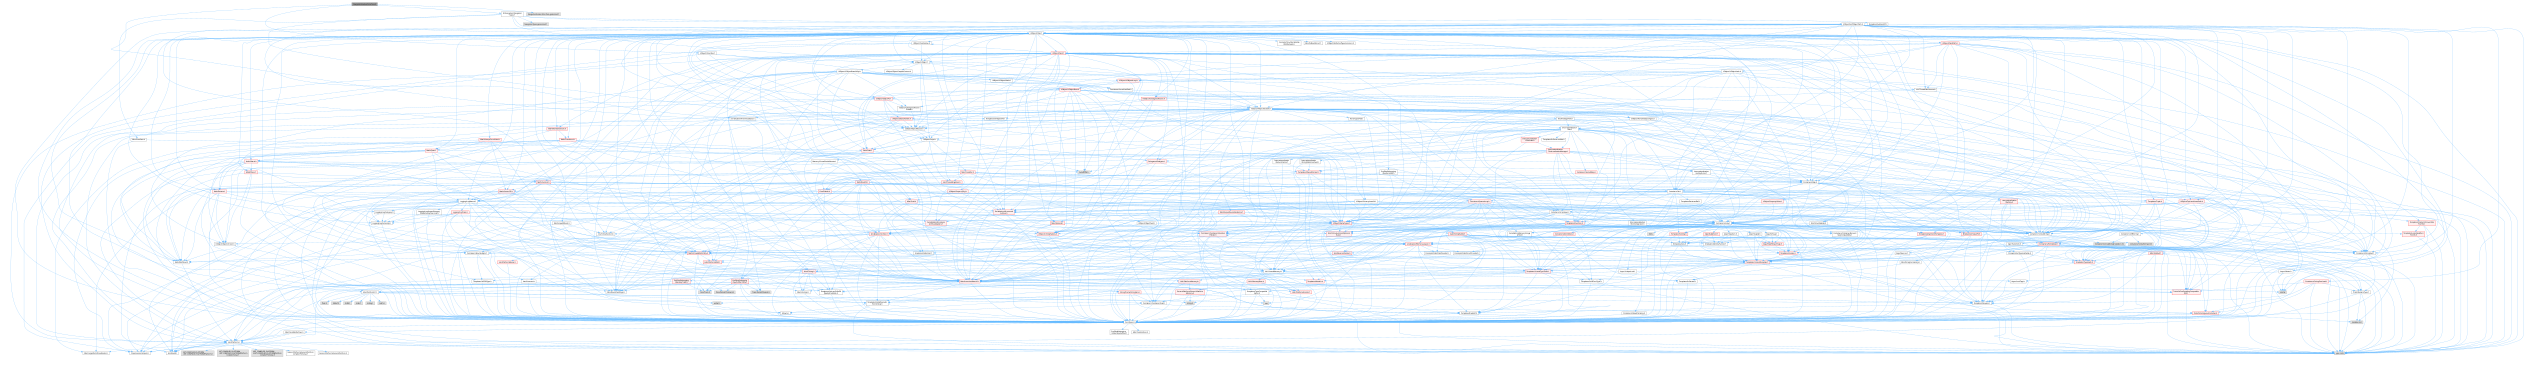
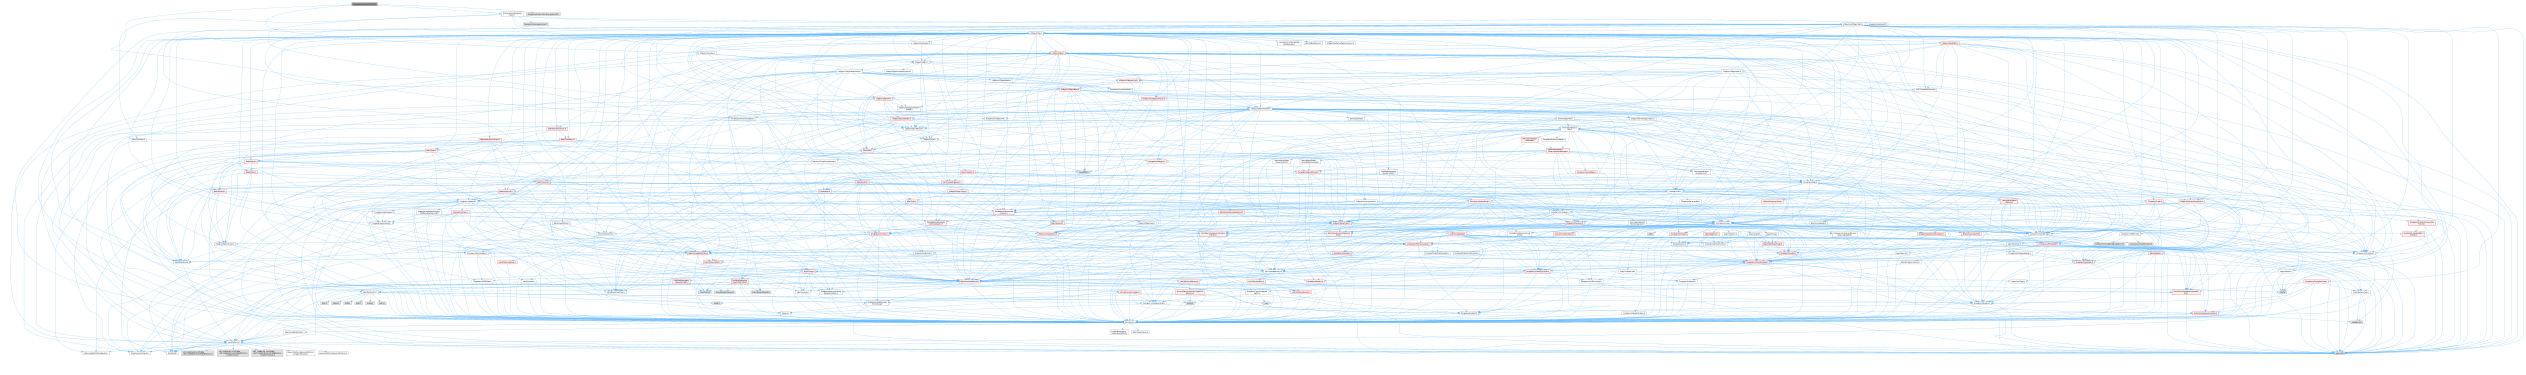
(992, 48) -> (990, 48)
